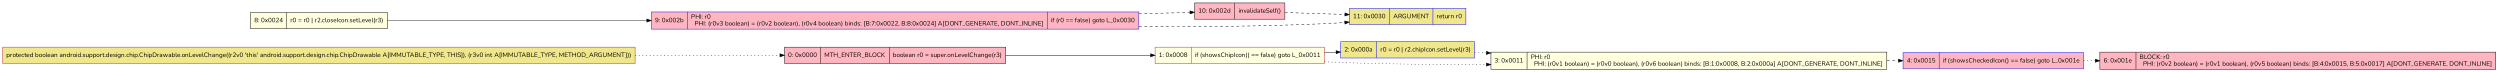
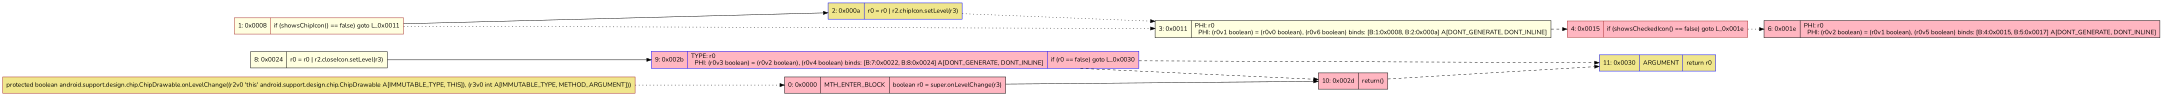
(1260, 11) -> (1373, 81)
(702, 17) -> (704, 56)
(1078, 55) -> (1160, 83)
(2155, 57) -> (1815, 26)
(1993, 61) -> (1658, 29)
